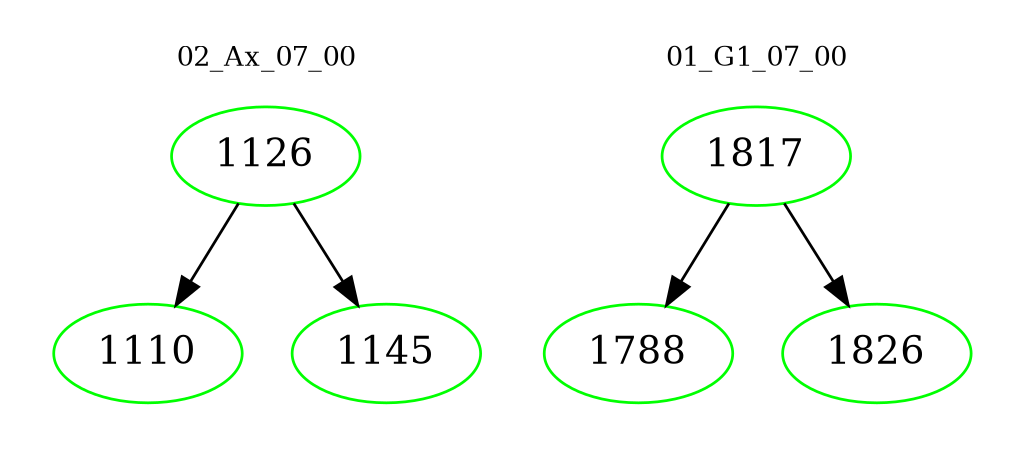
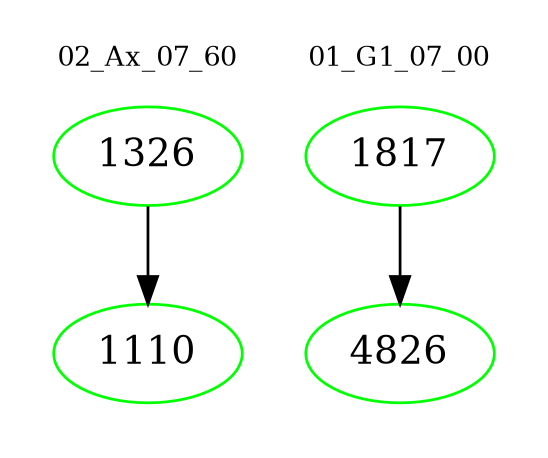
(267, 59) -> (148, 59)
(266, 156) -> (148, 156)
(386, 353) -> none
(638, 353) -> none
(877, 353) -> (400, 353)
